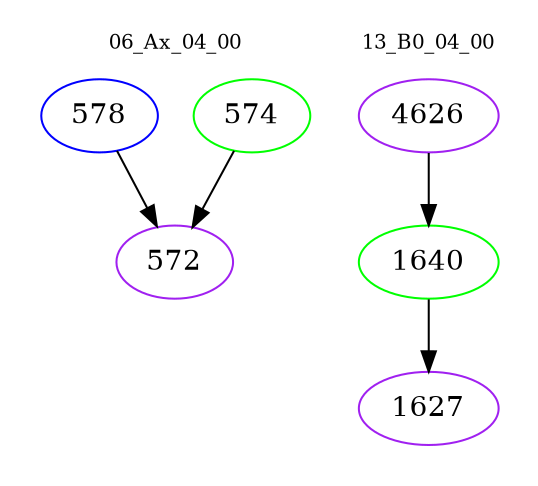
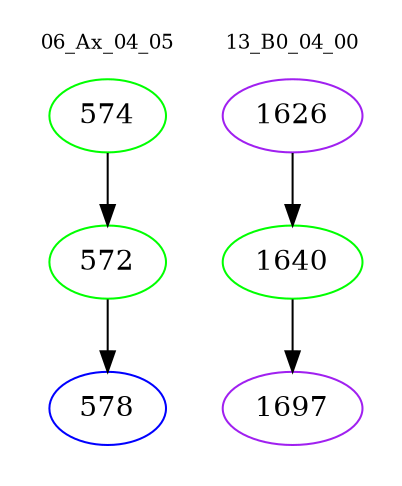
(176, 44) -> (108, 44)
(429, 116) -> (293, 116)
(132, 179) -> (108, 325)
(175, 262) -> (108, 262)
(429, 408) -> (293, 408)
